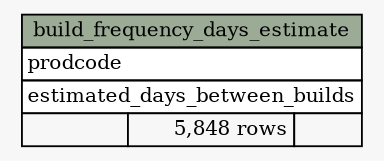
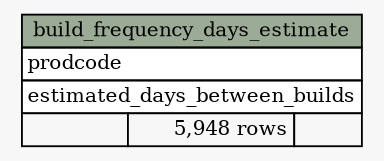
(231, 129) -> (231, 129)
